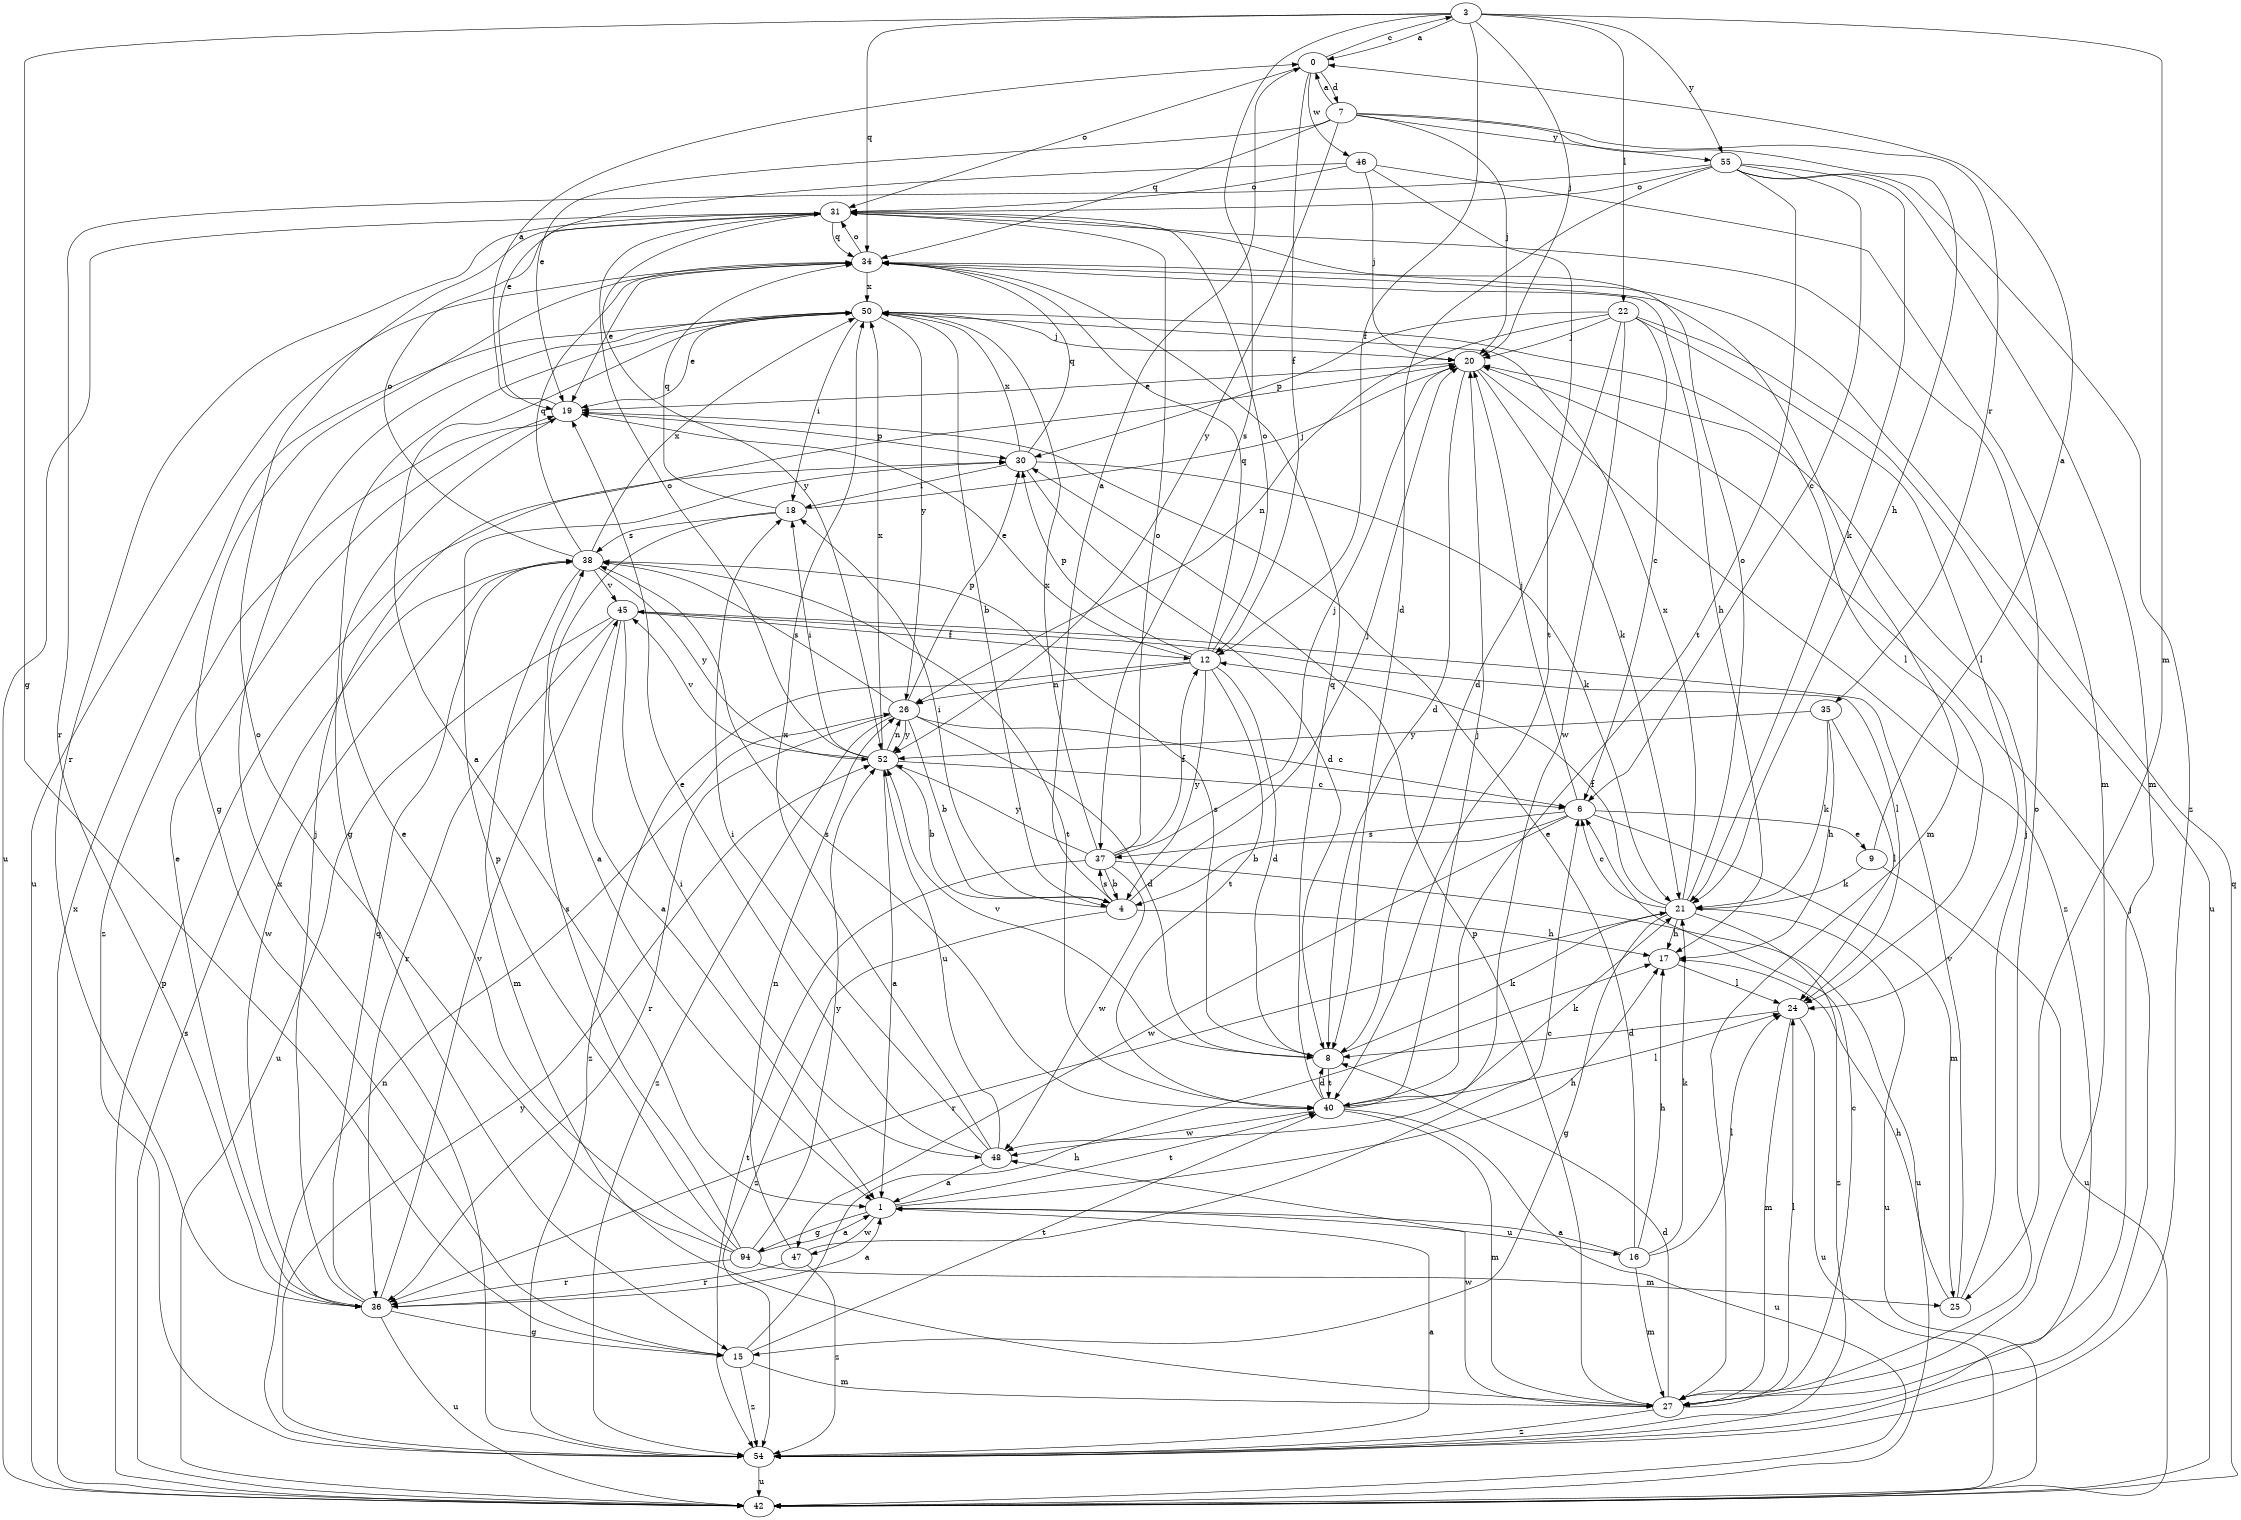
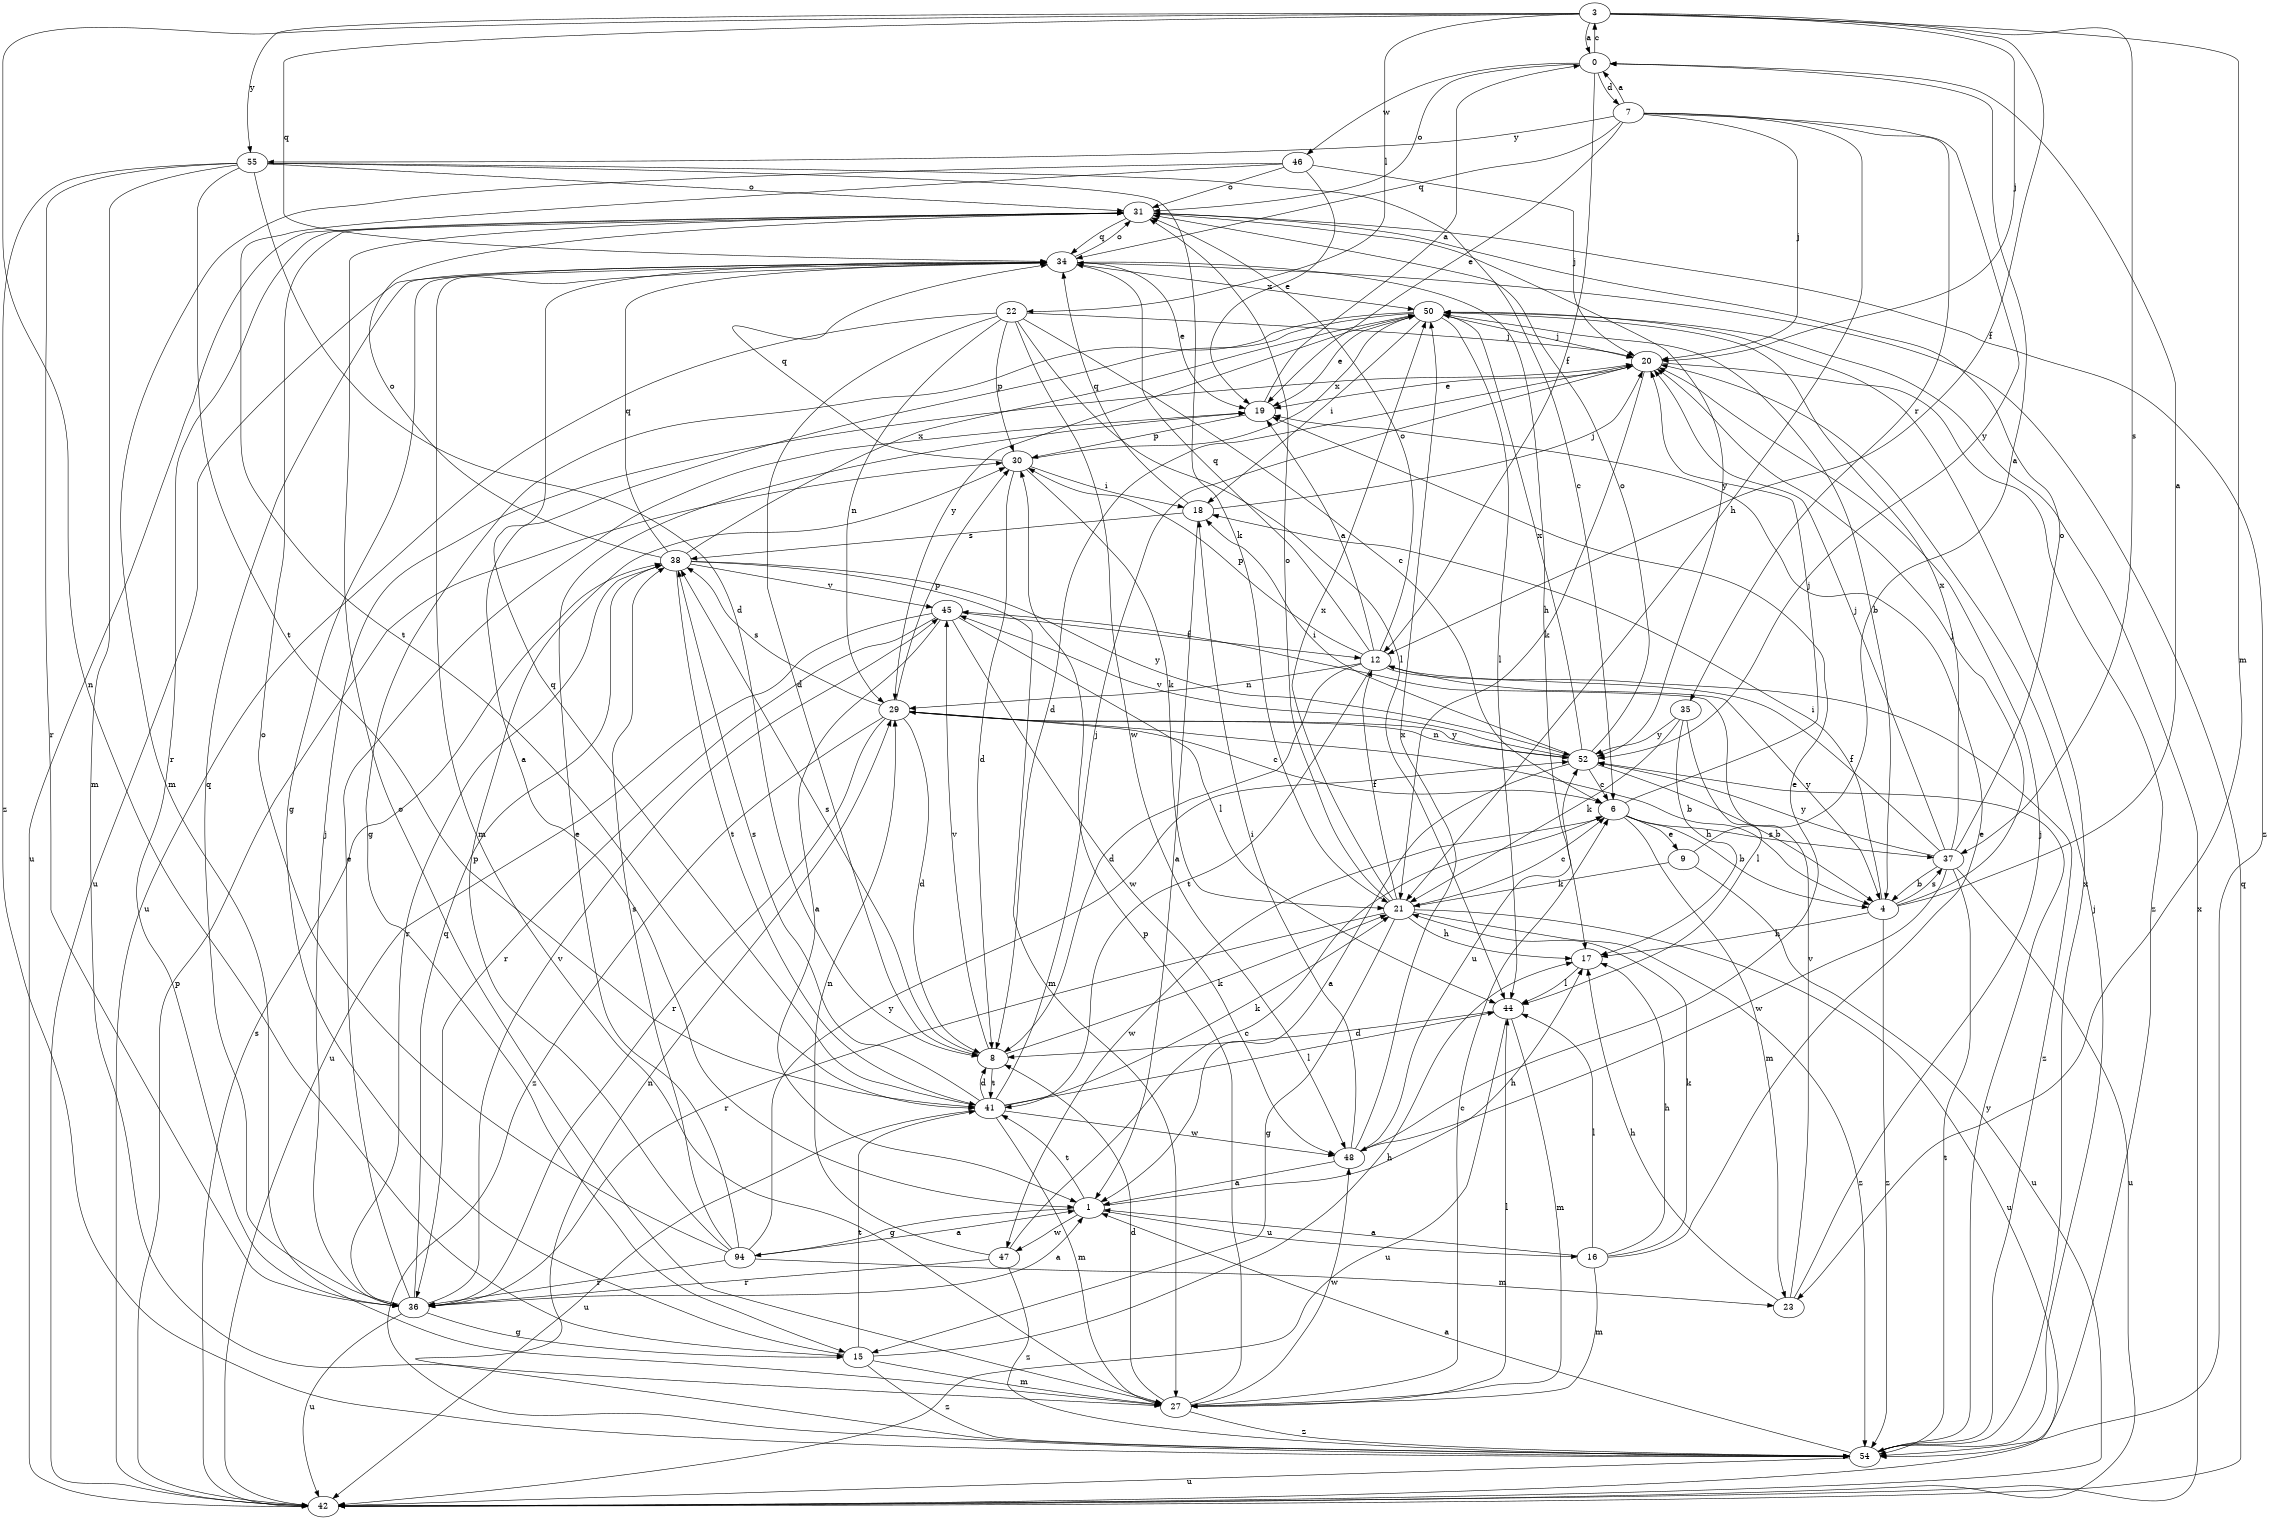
none -> (273, 510)
(1005, 536) -> (1343, 536)
(28, 685) -> (91, 685)
(904, 710) -> (894, 710)
(681, 884) -> (1133, 884)
(269, 934) -> (408, 934)
(1075, 950) -> (952, 840)
(1793, 1009) -> (1508, 1009)
(101, 1087) -> (2251, 539)
(1329, 1108) -> (990, 1108)
(1955, 1308) -> (1789, 1308)
